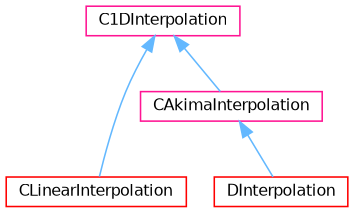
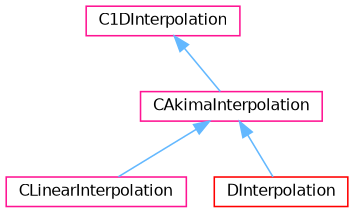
(118, 111) -> (157, 153)
(96, 192) -> (96, 192)
